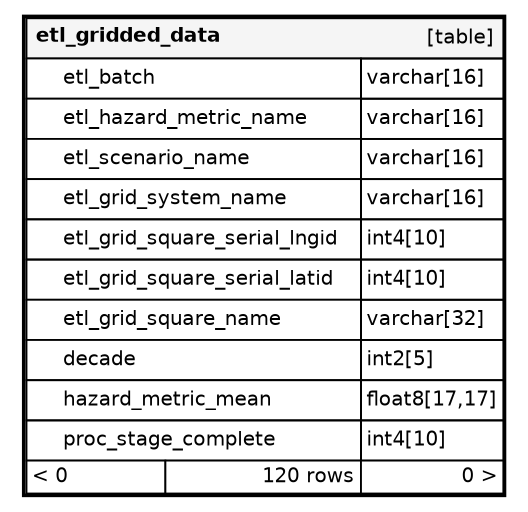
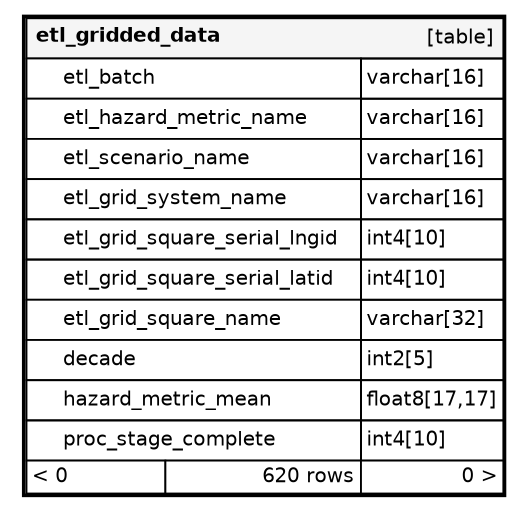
(309, 476) -> (309, 476)
